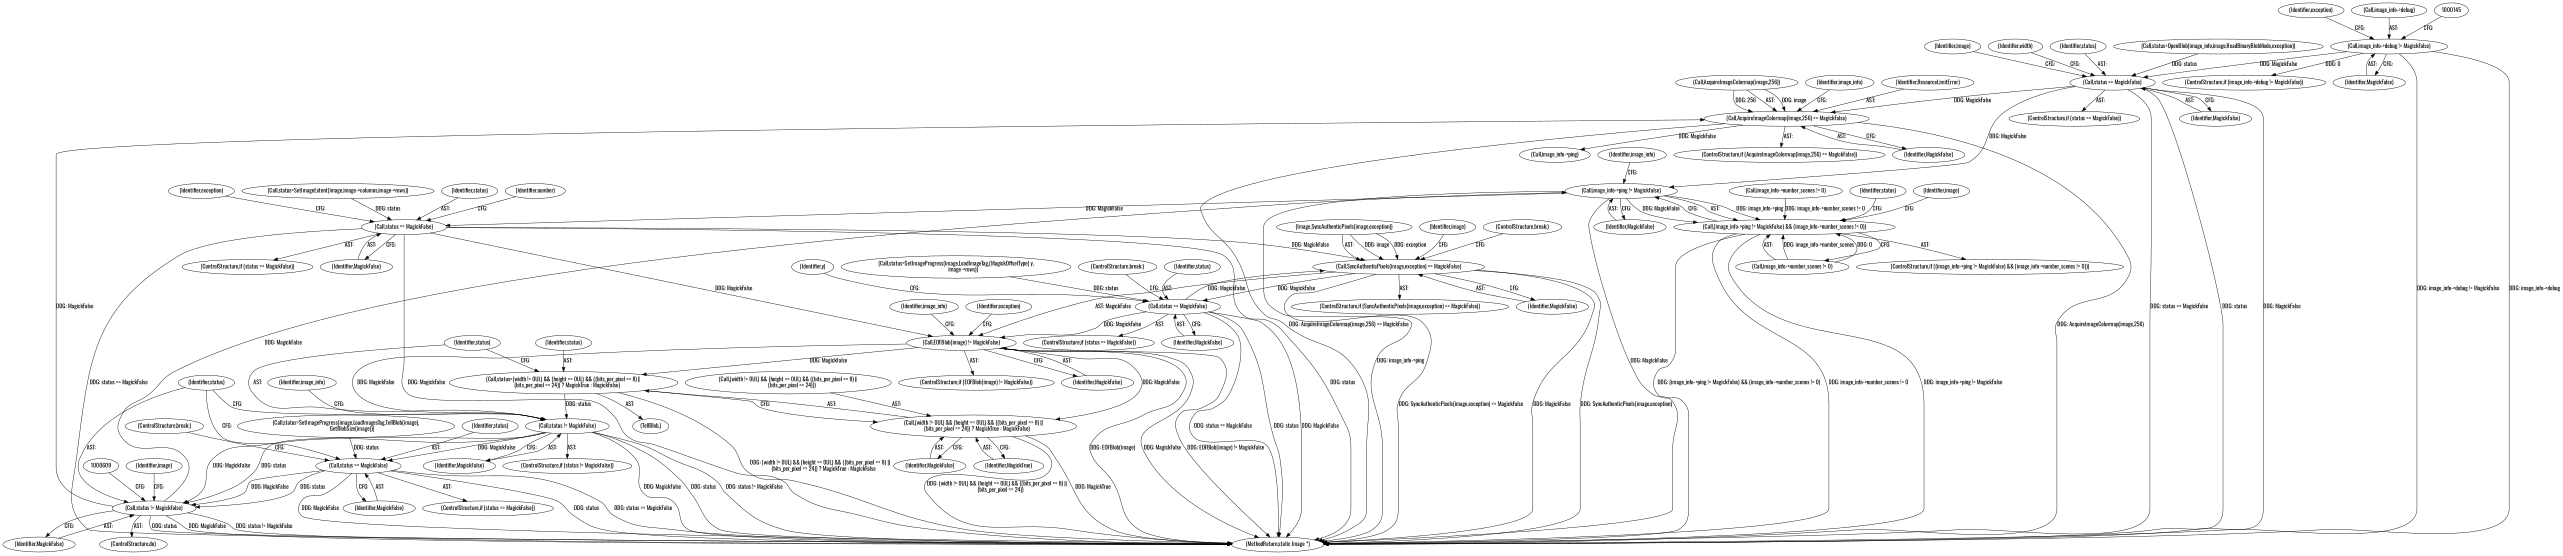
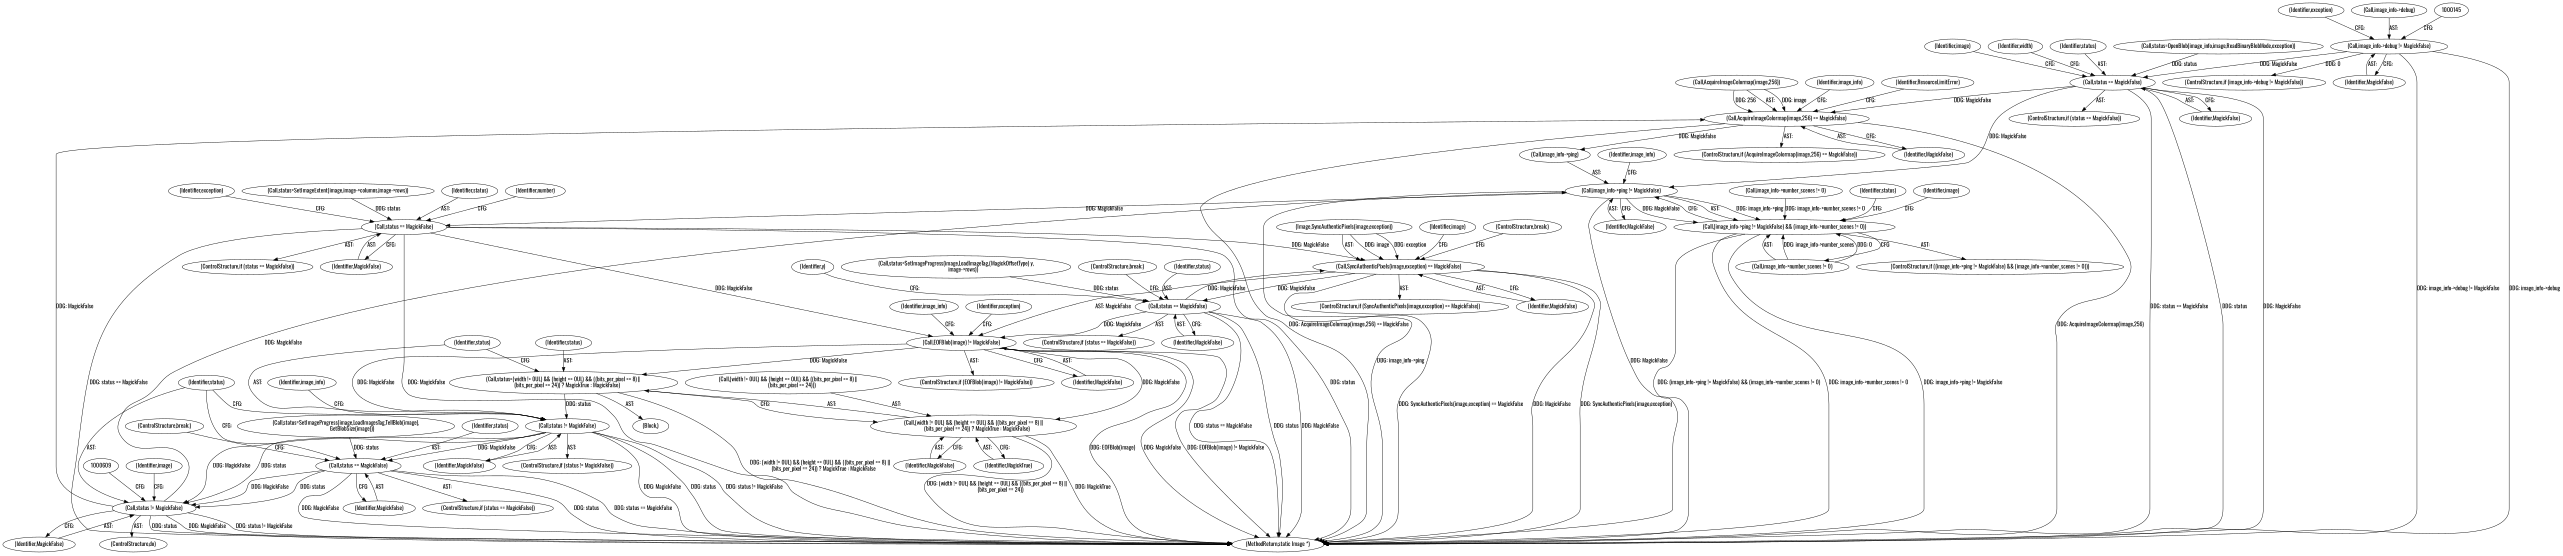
(1871, 101) -> (1871, 101)
none -> (1586, 172)
(651, 426) -> (651, 426)
